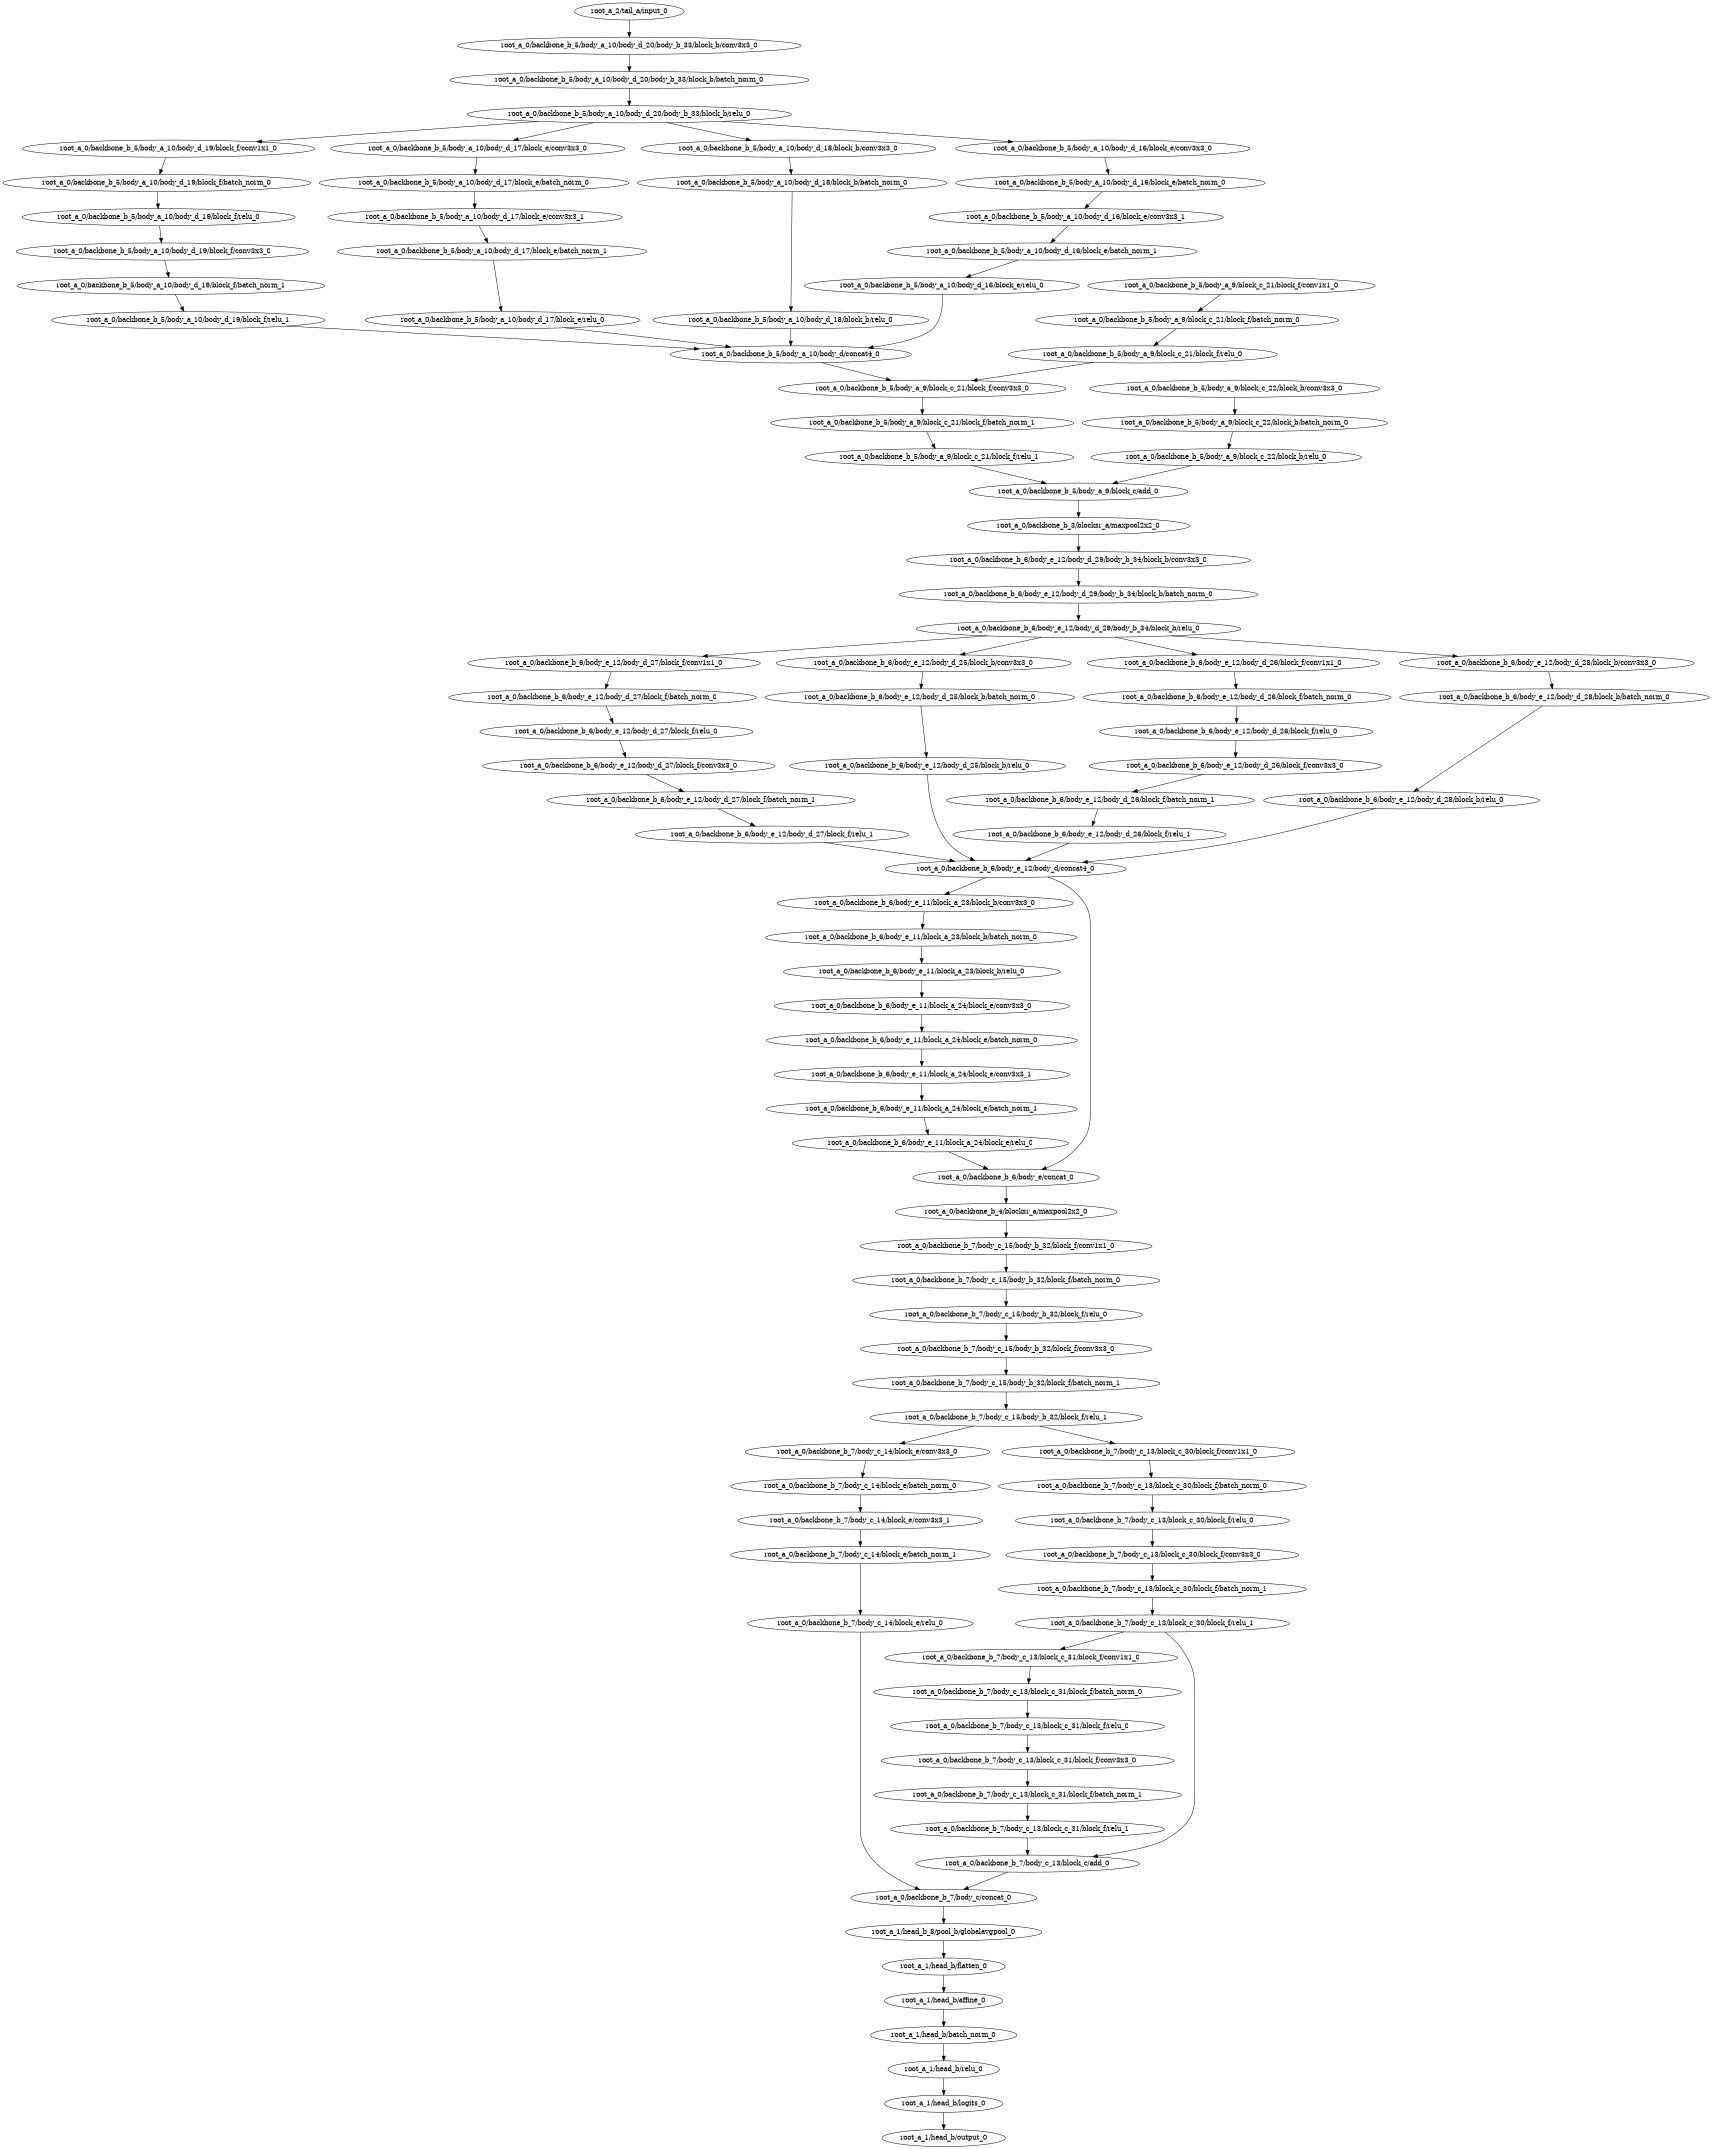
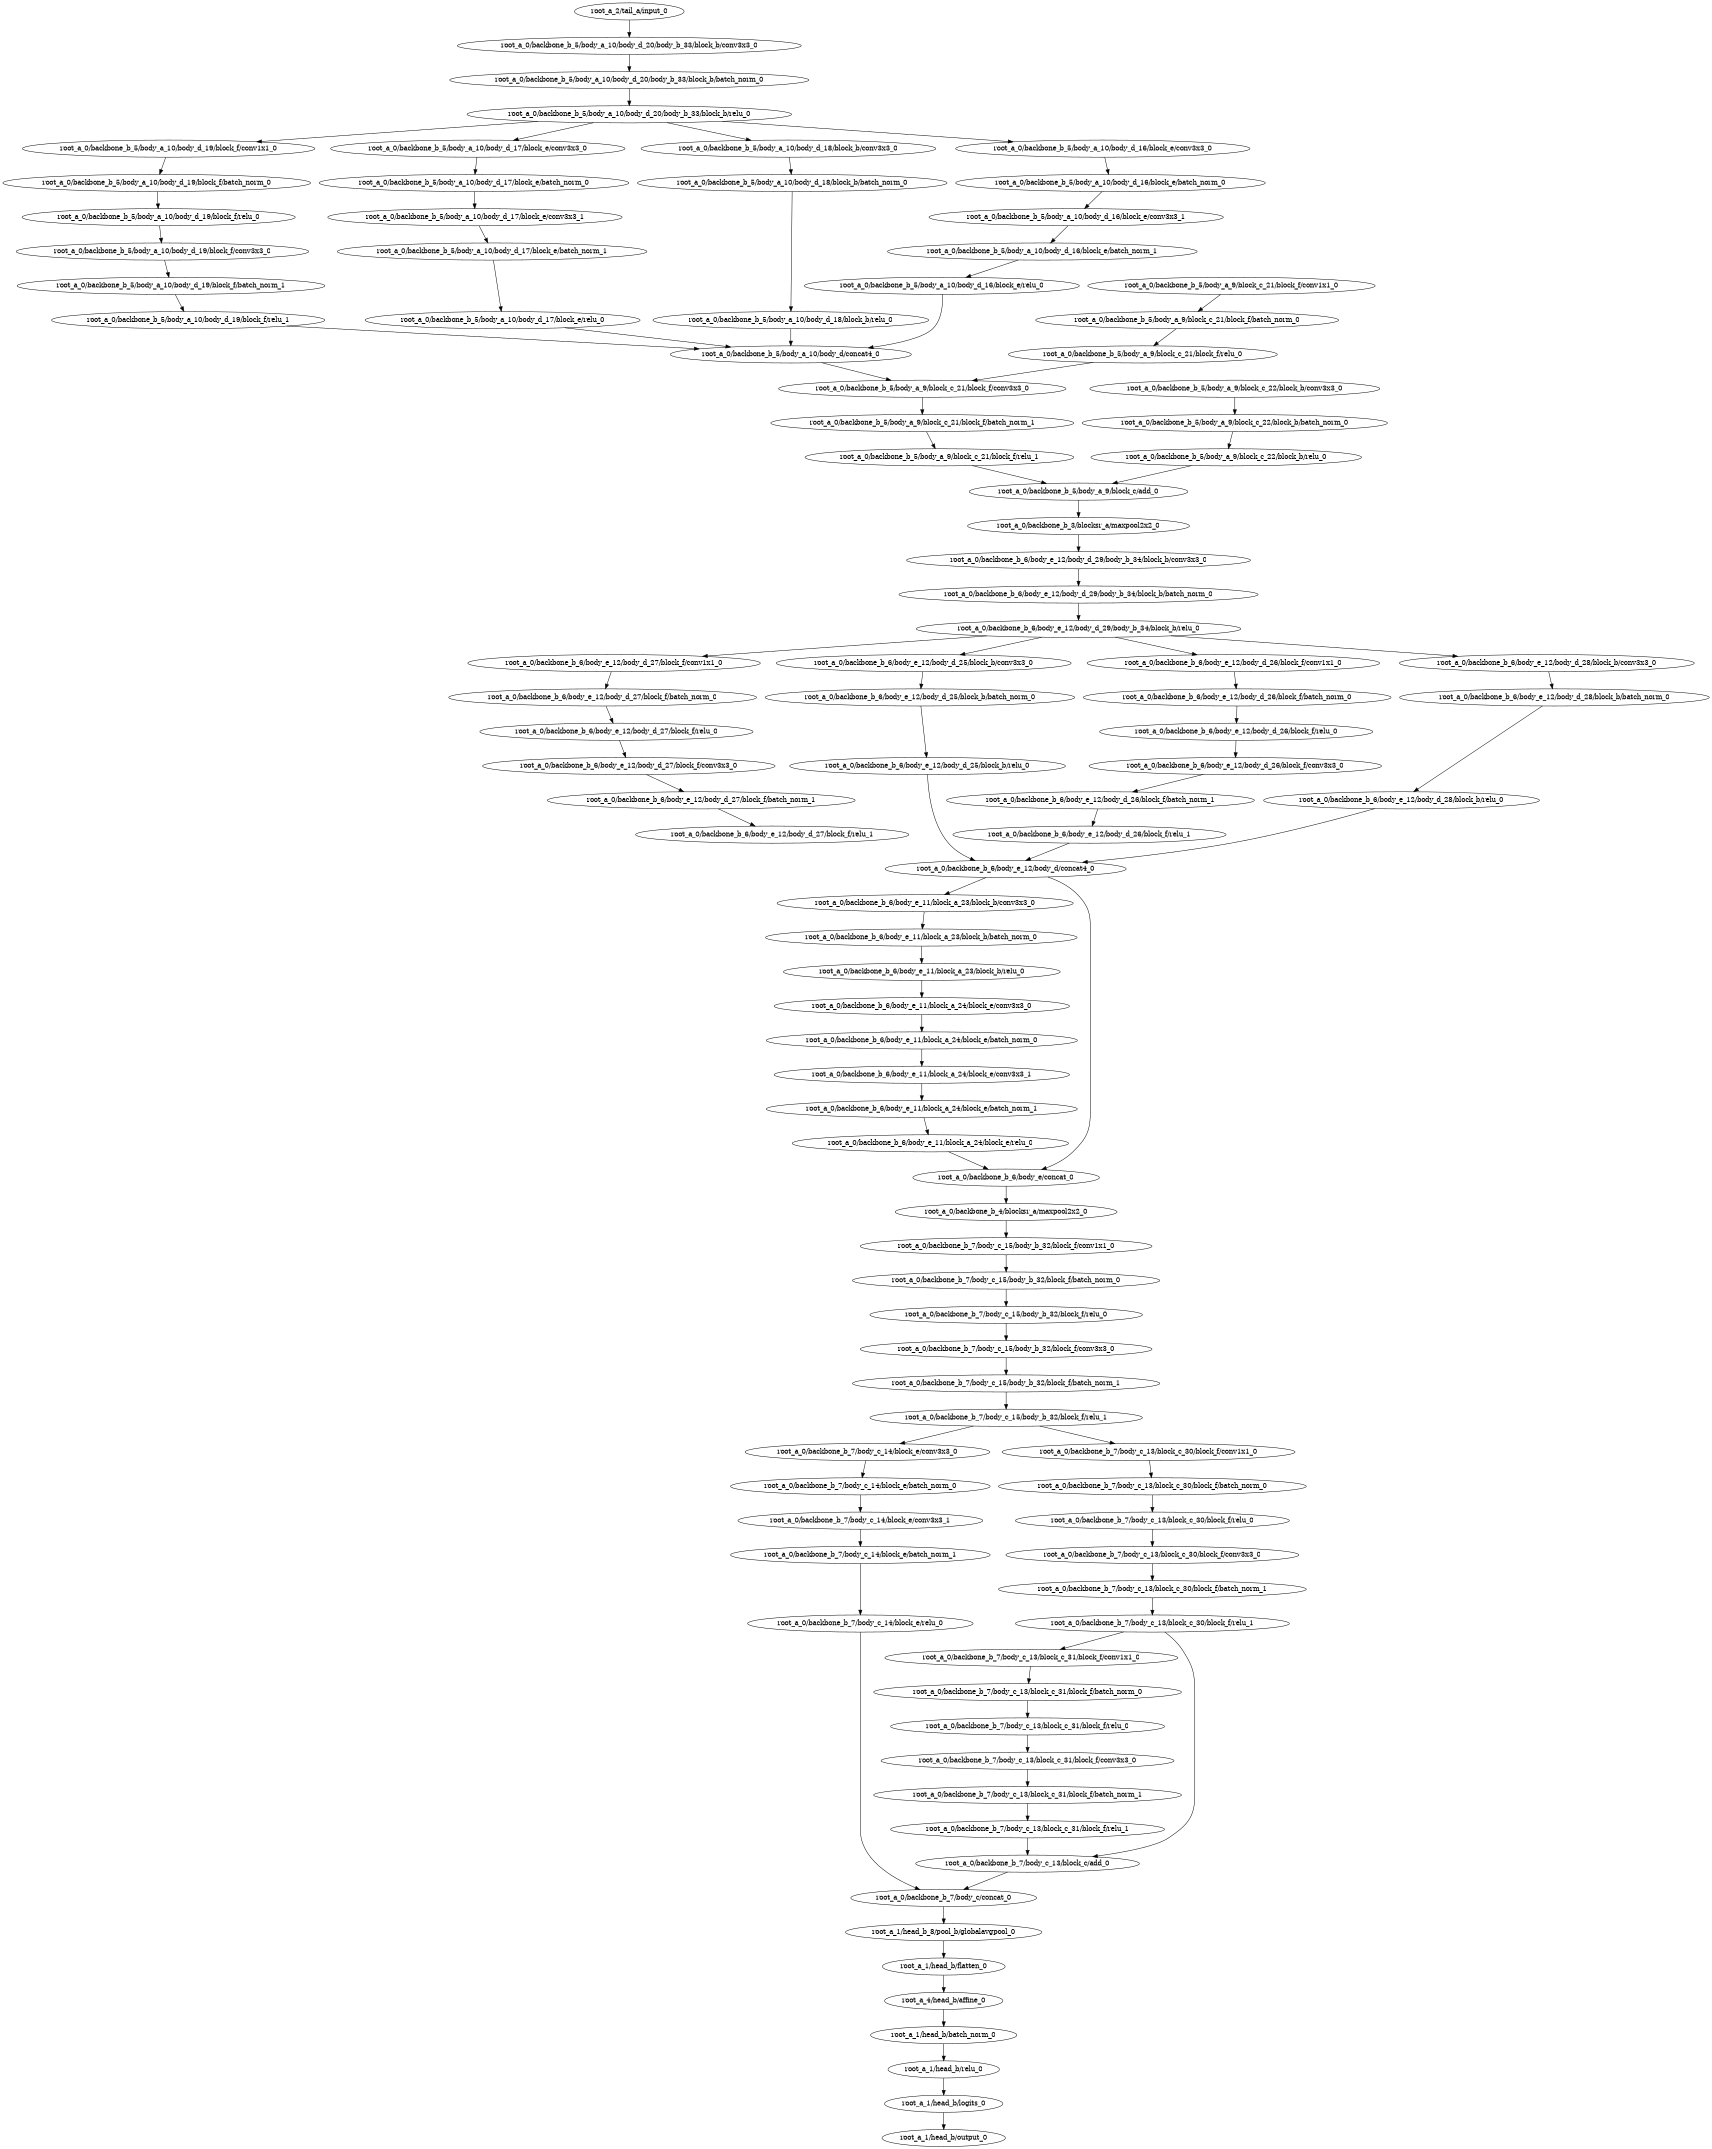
(887, 852) -> none
(944, 2001) -> (944, 2001)
